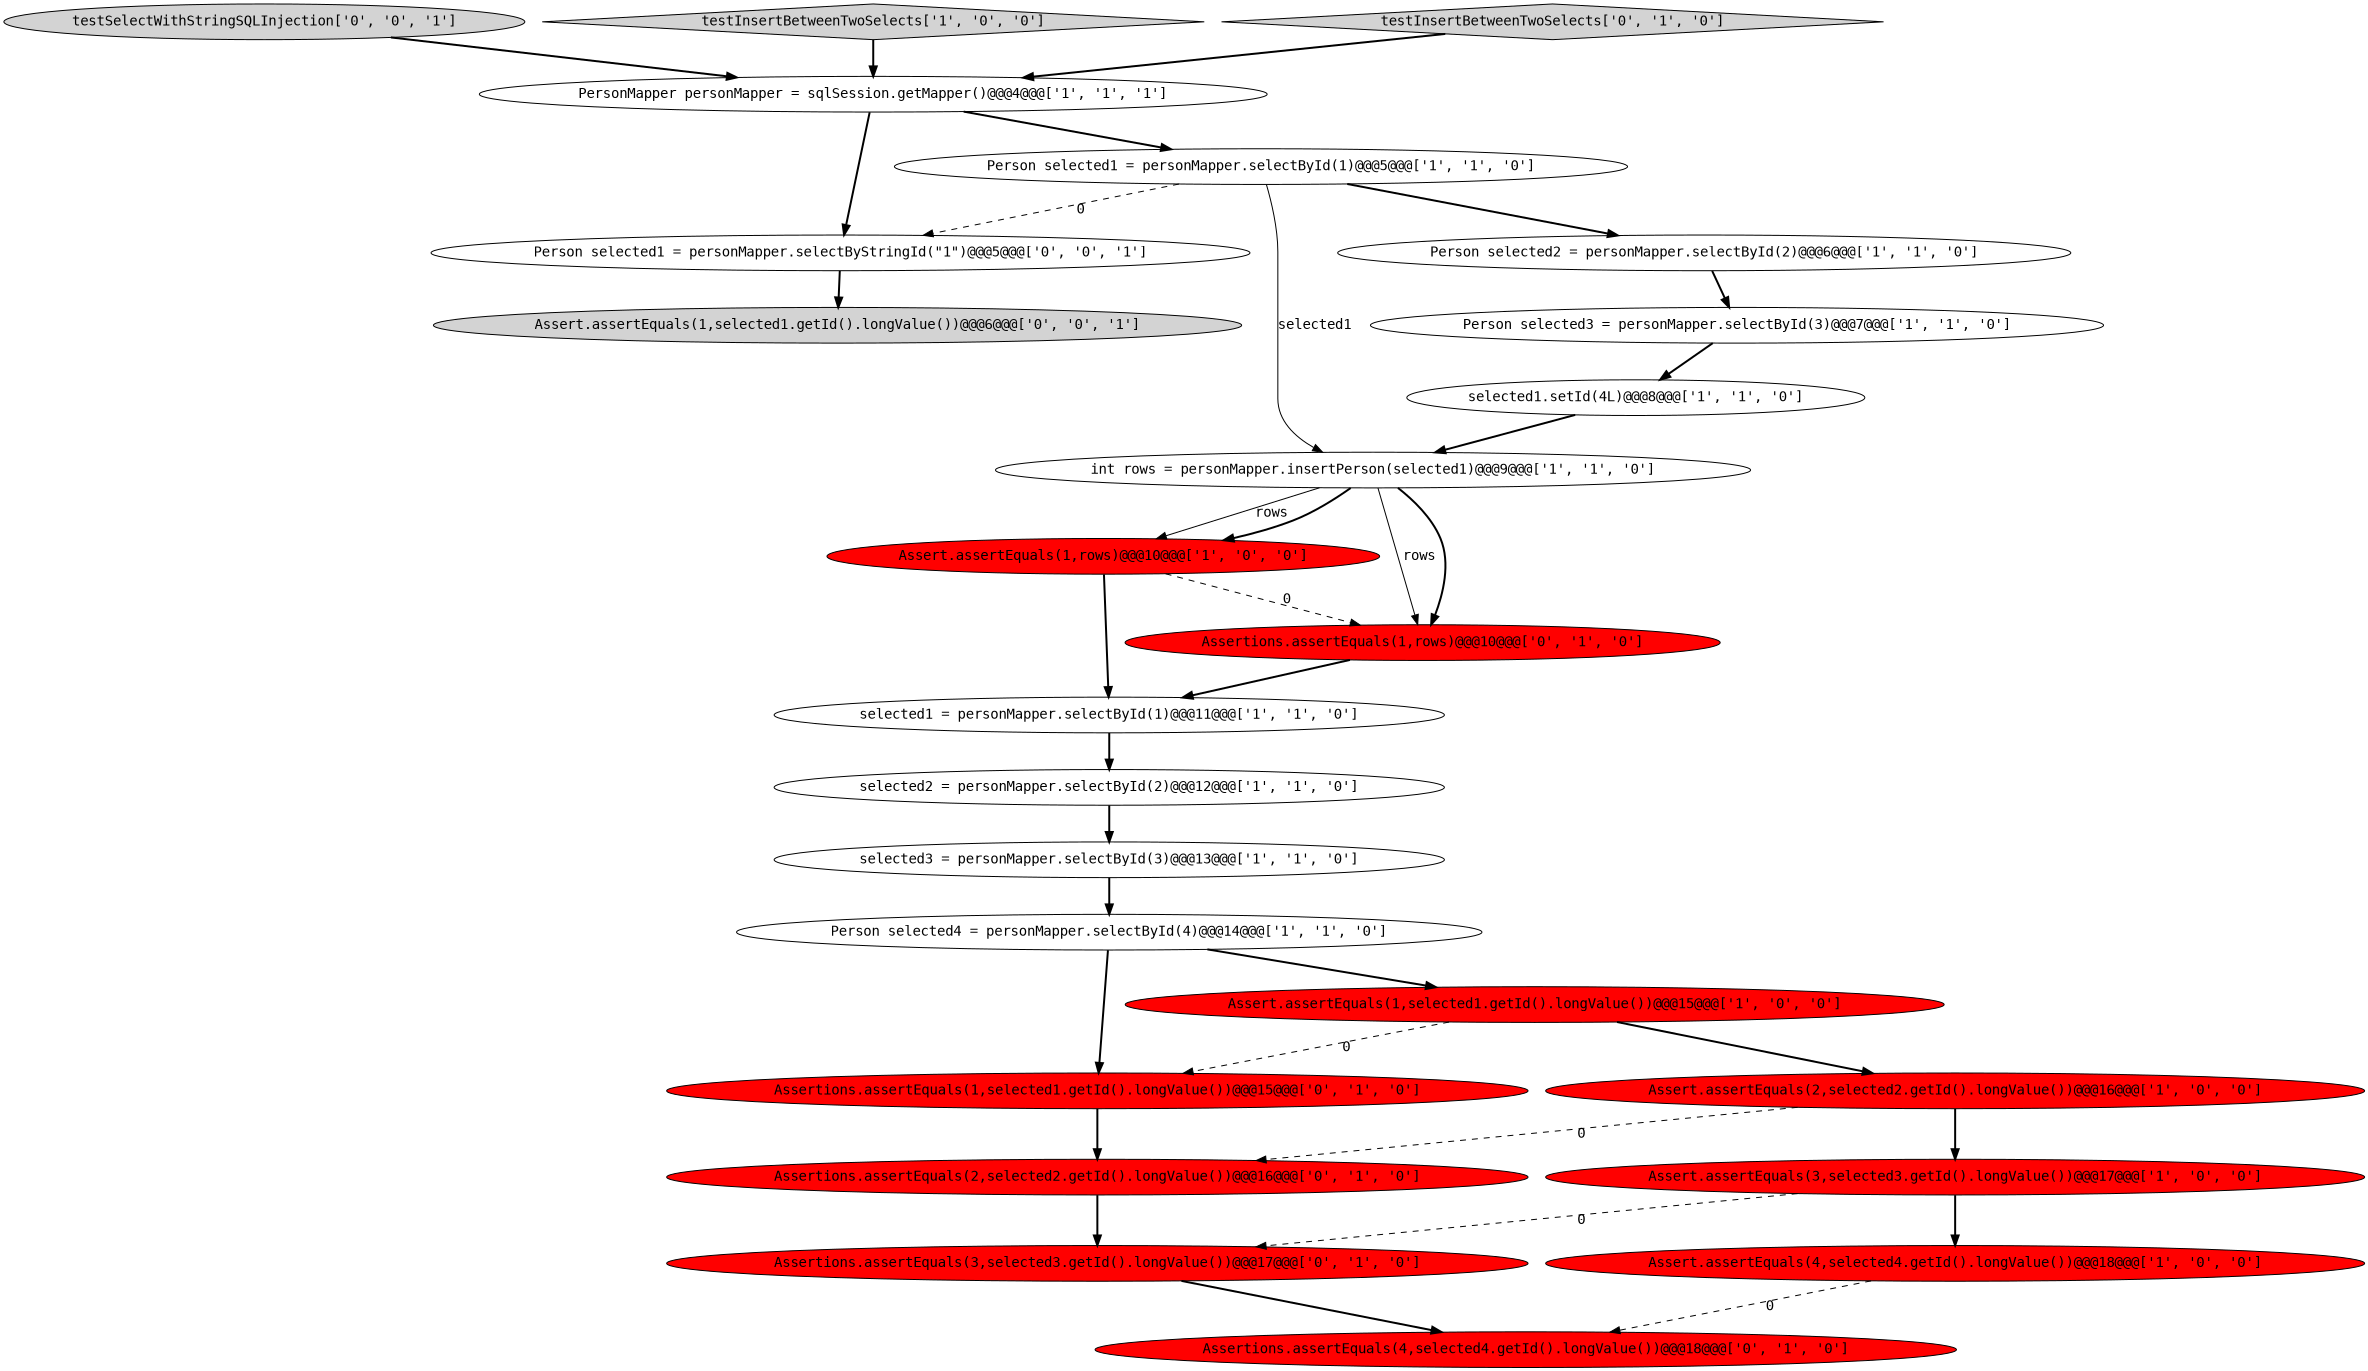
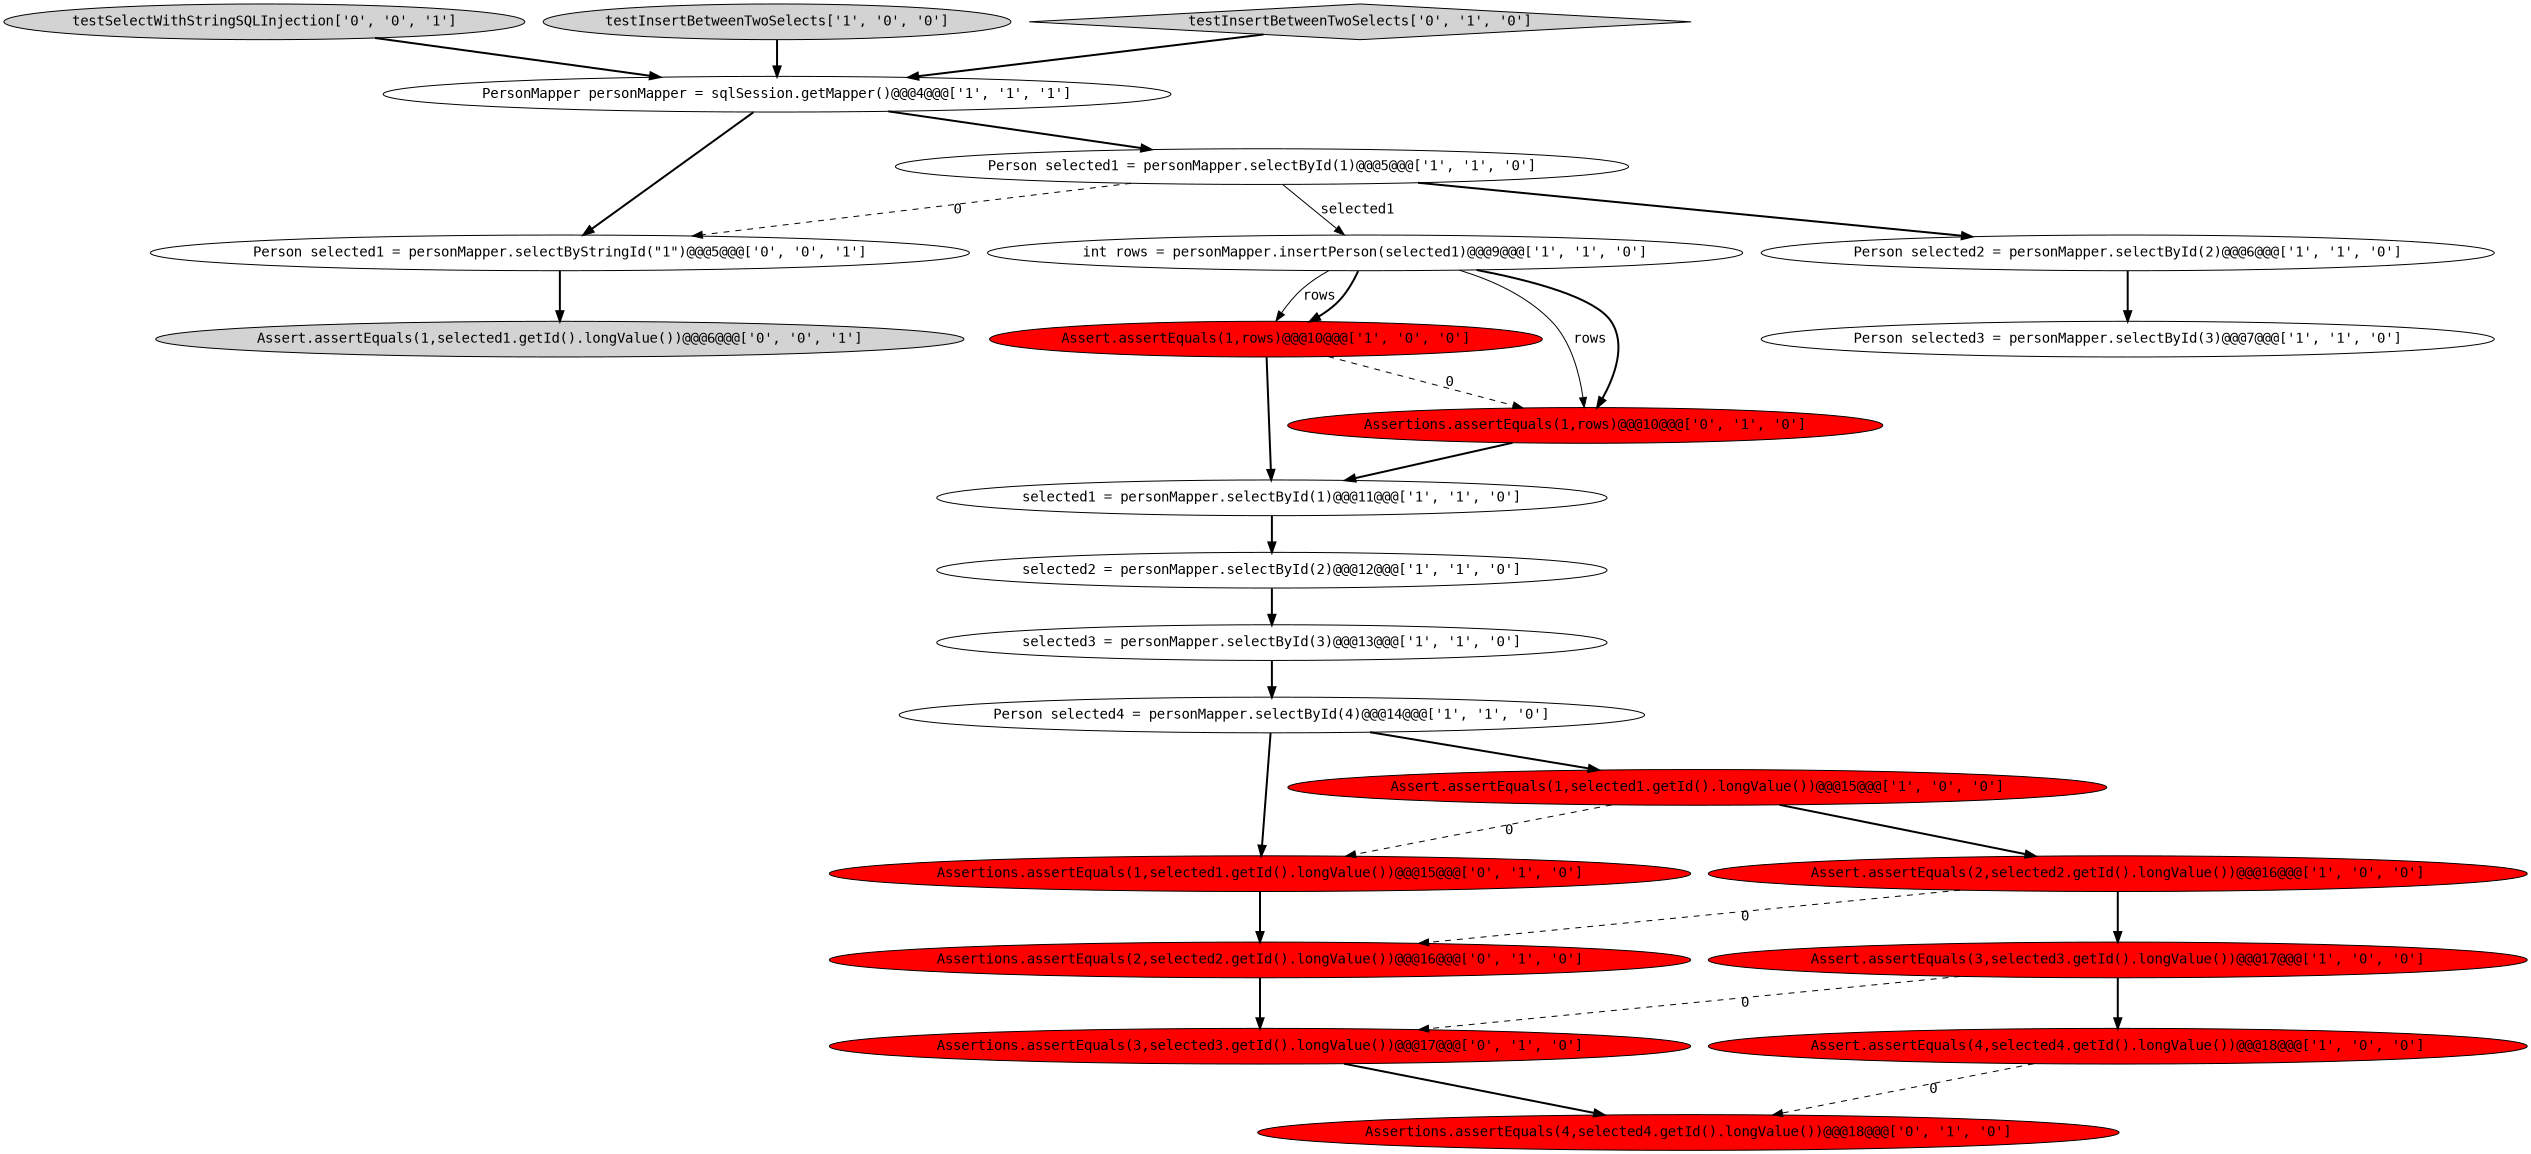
(873, 22) -> (777, 22)
(1636, 398) -> none
